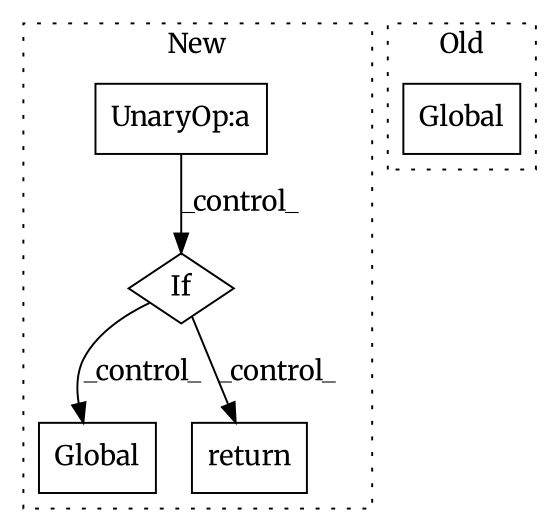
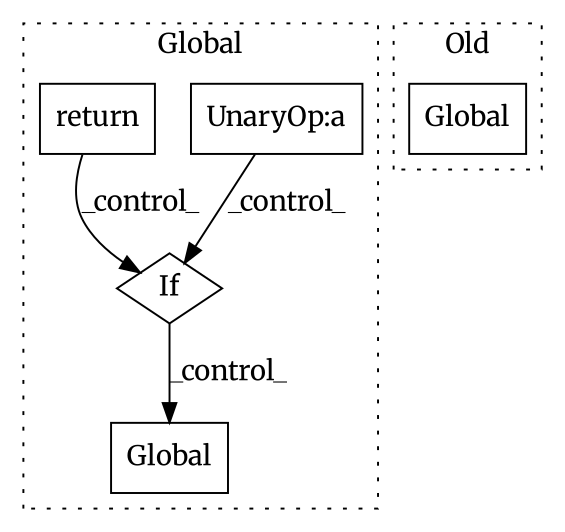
(198, 46) -> (201, 46)
(210, 360) -> (81, 216)
